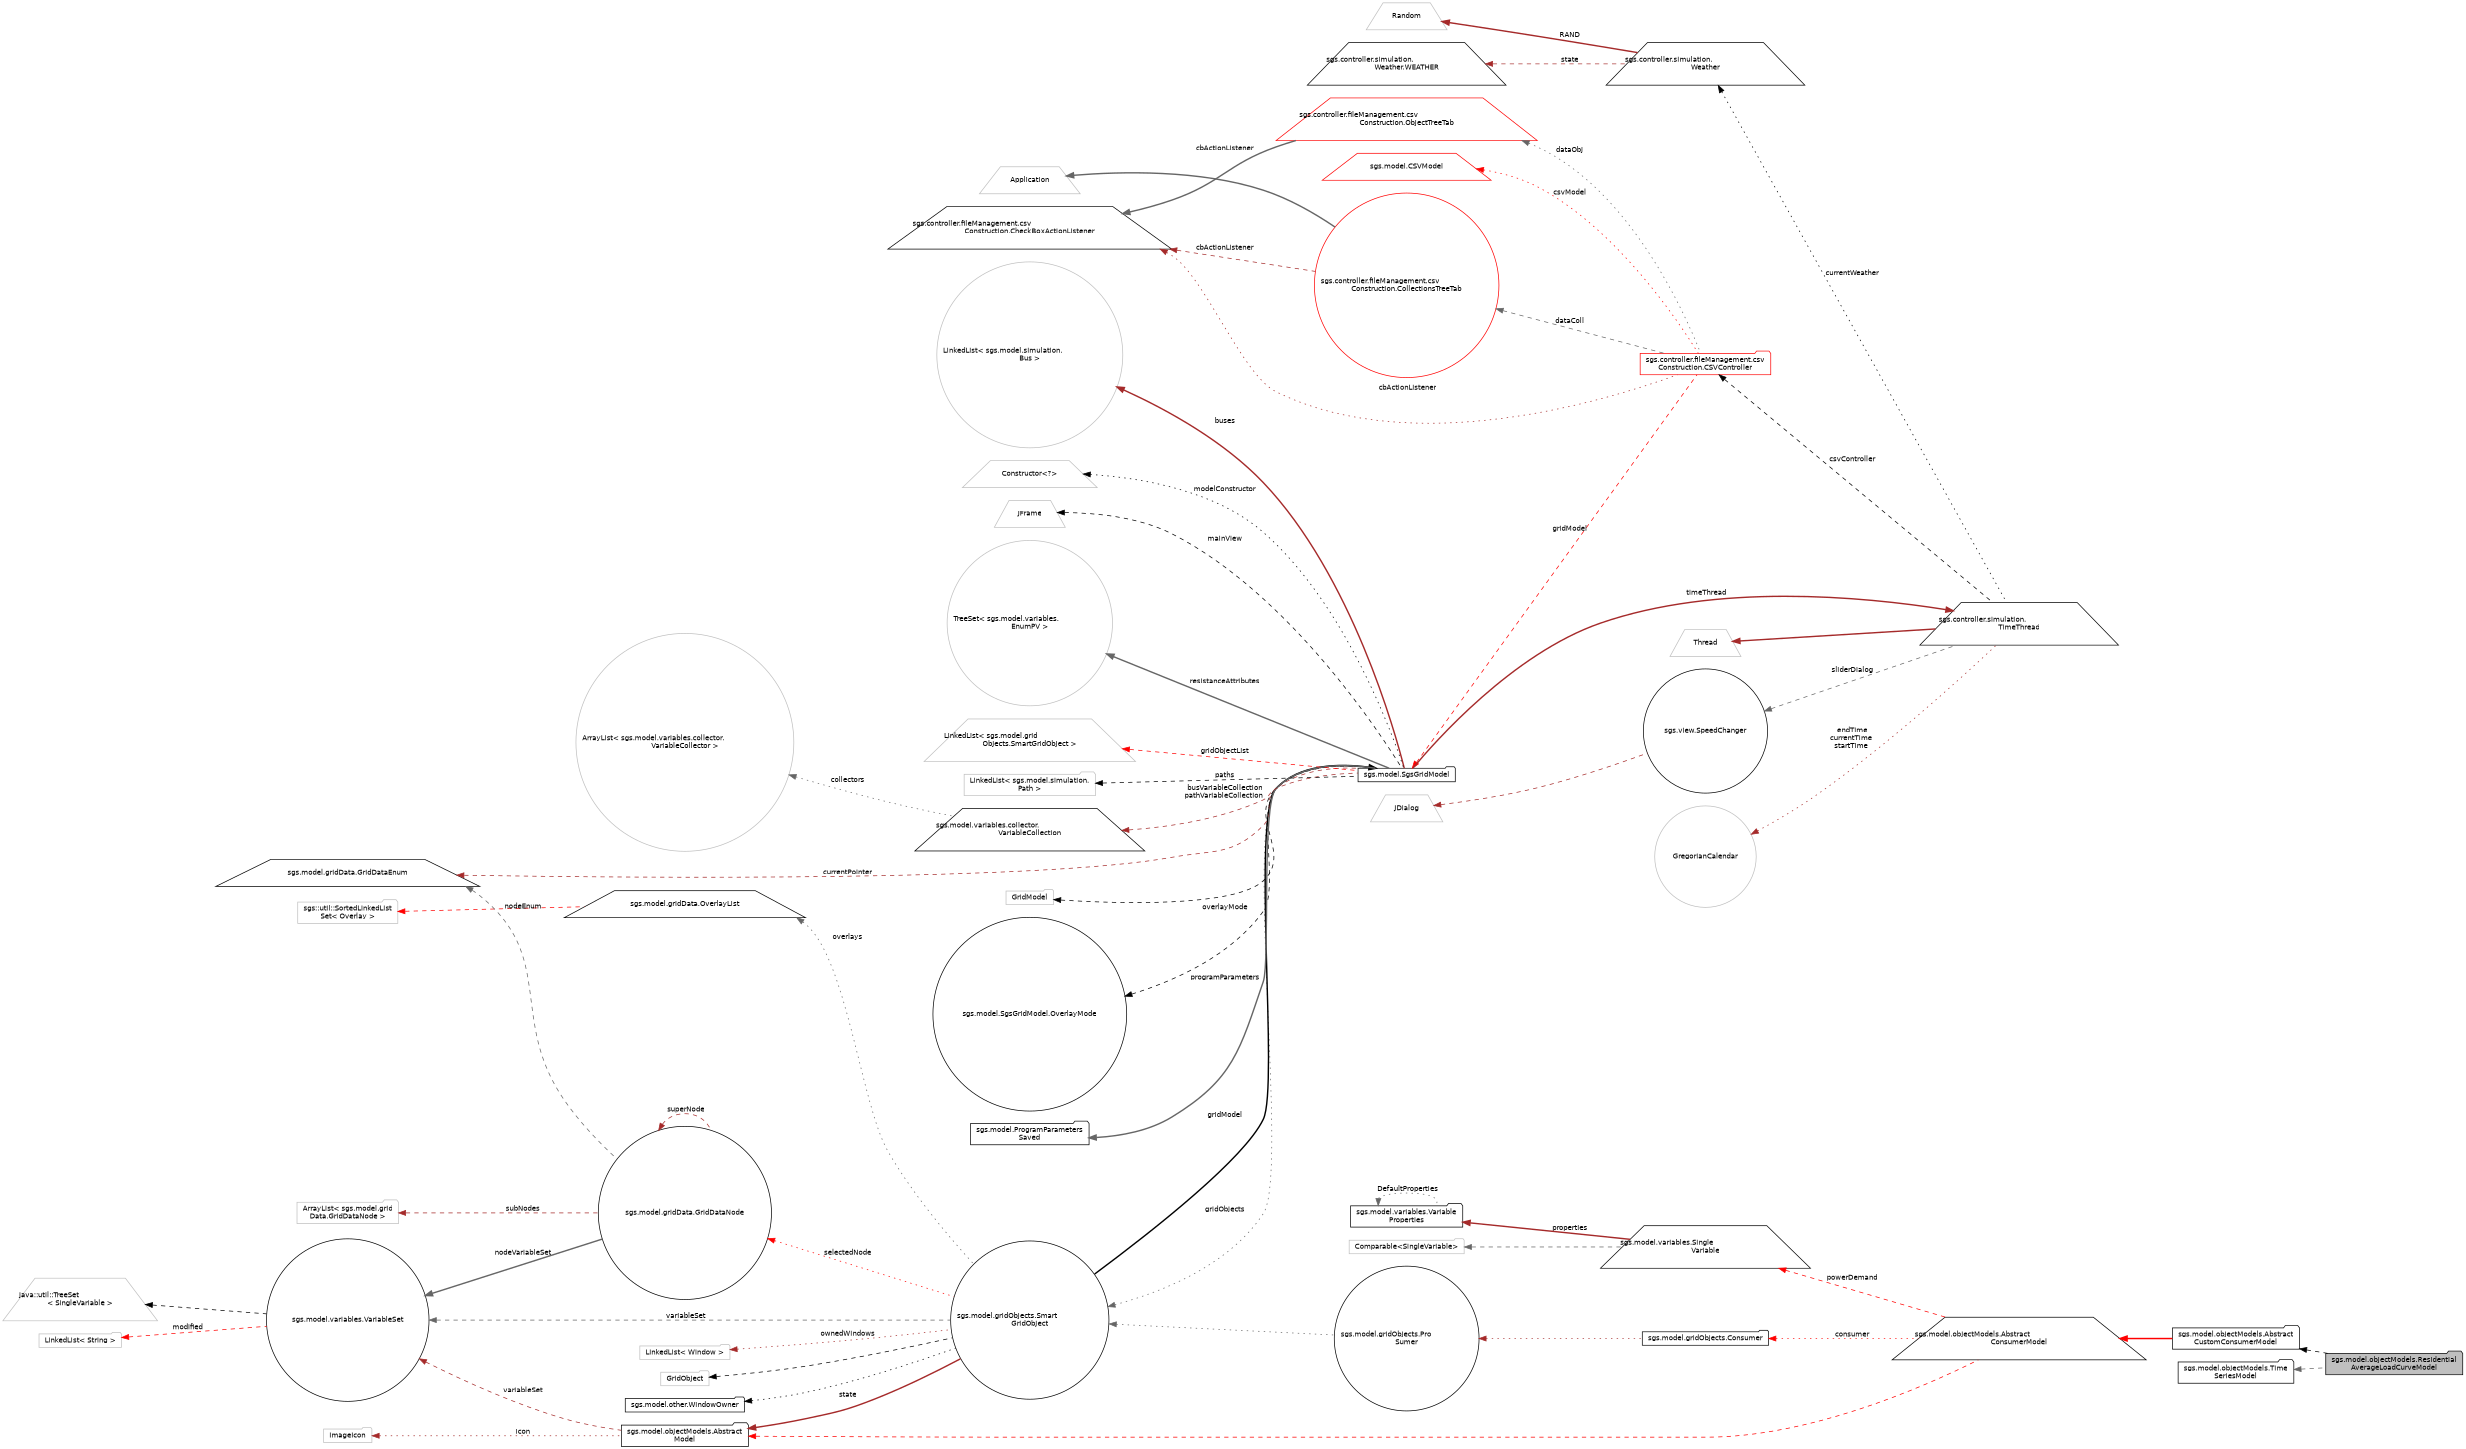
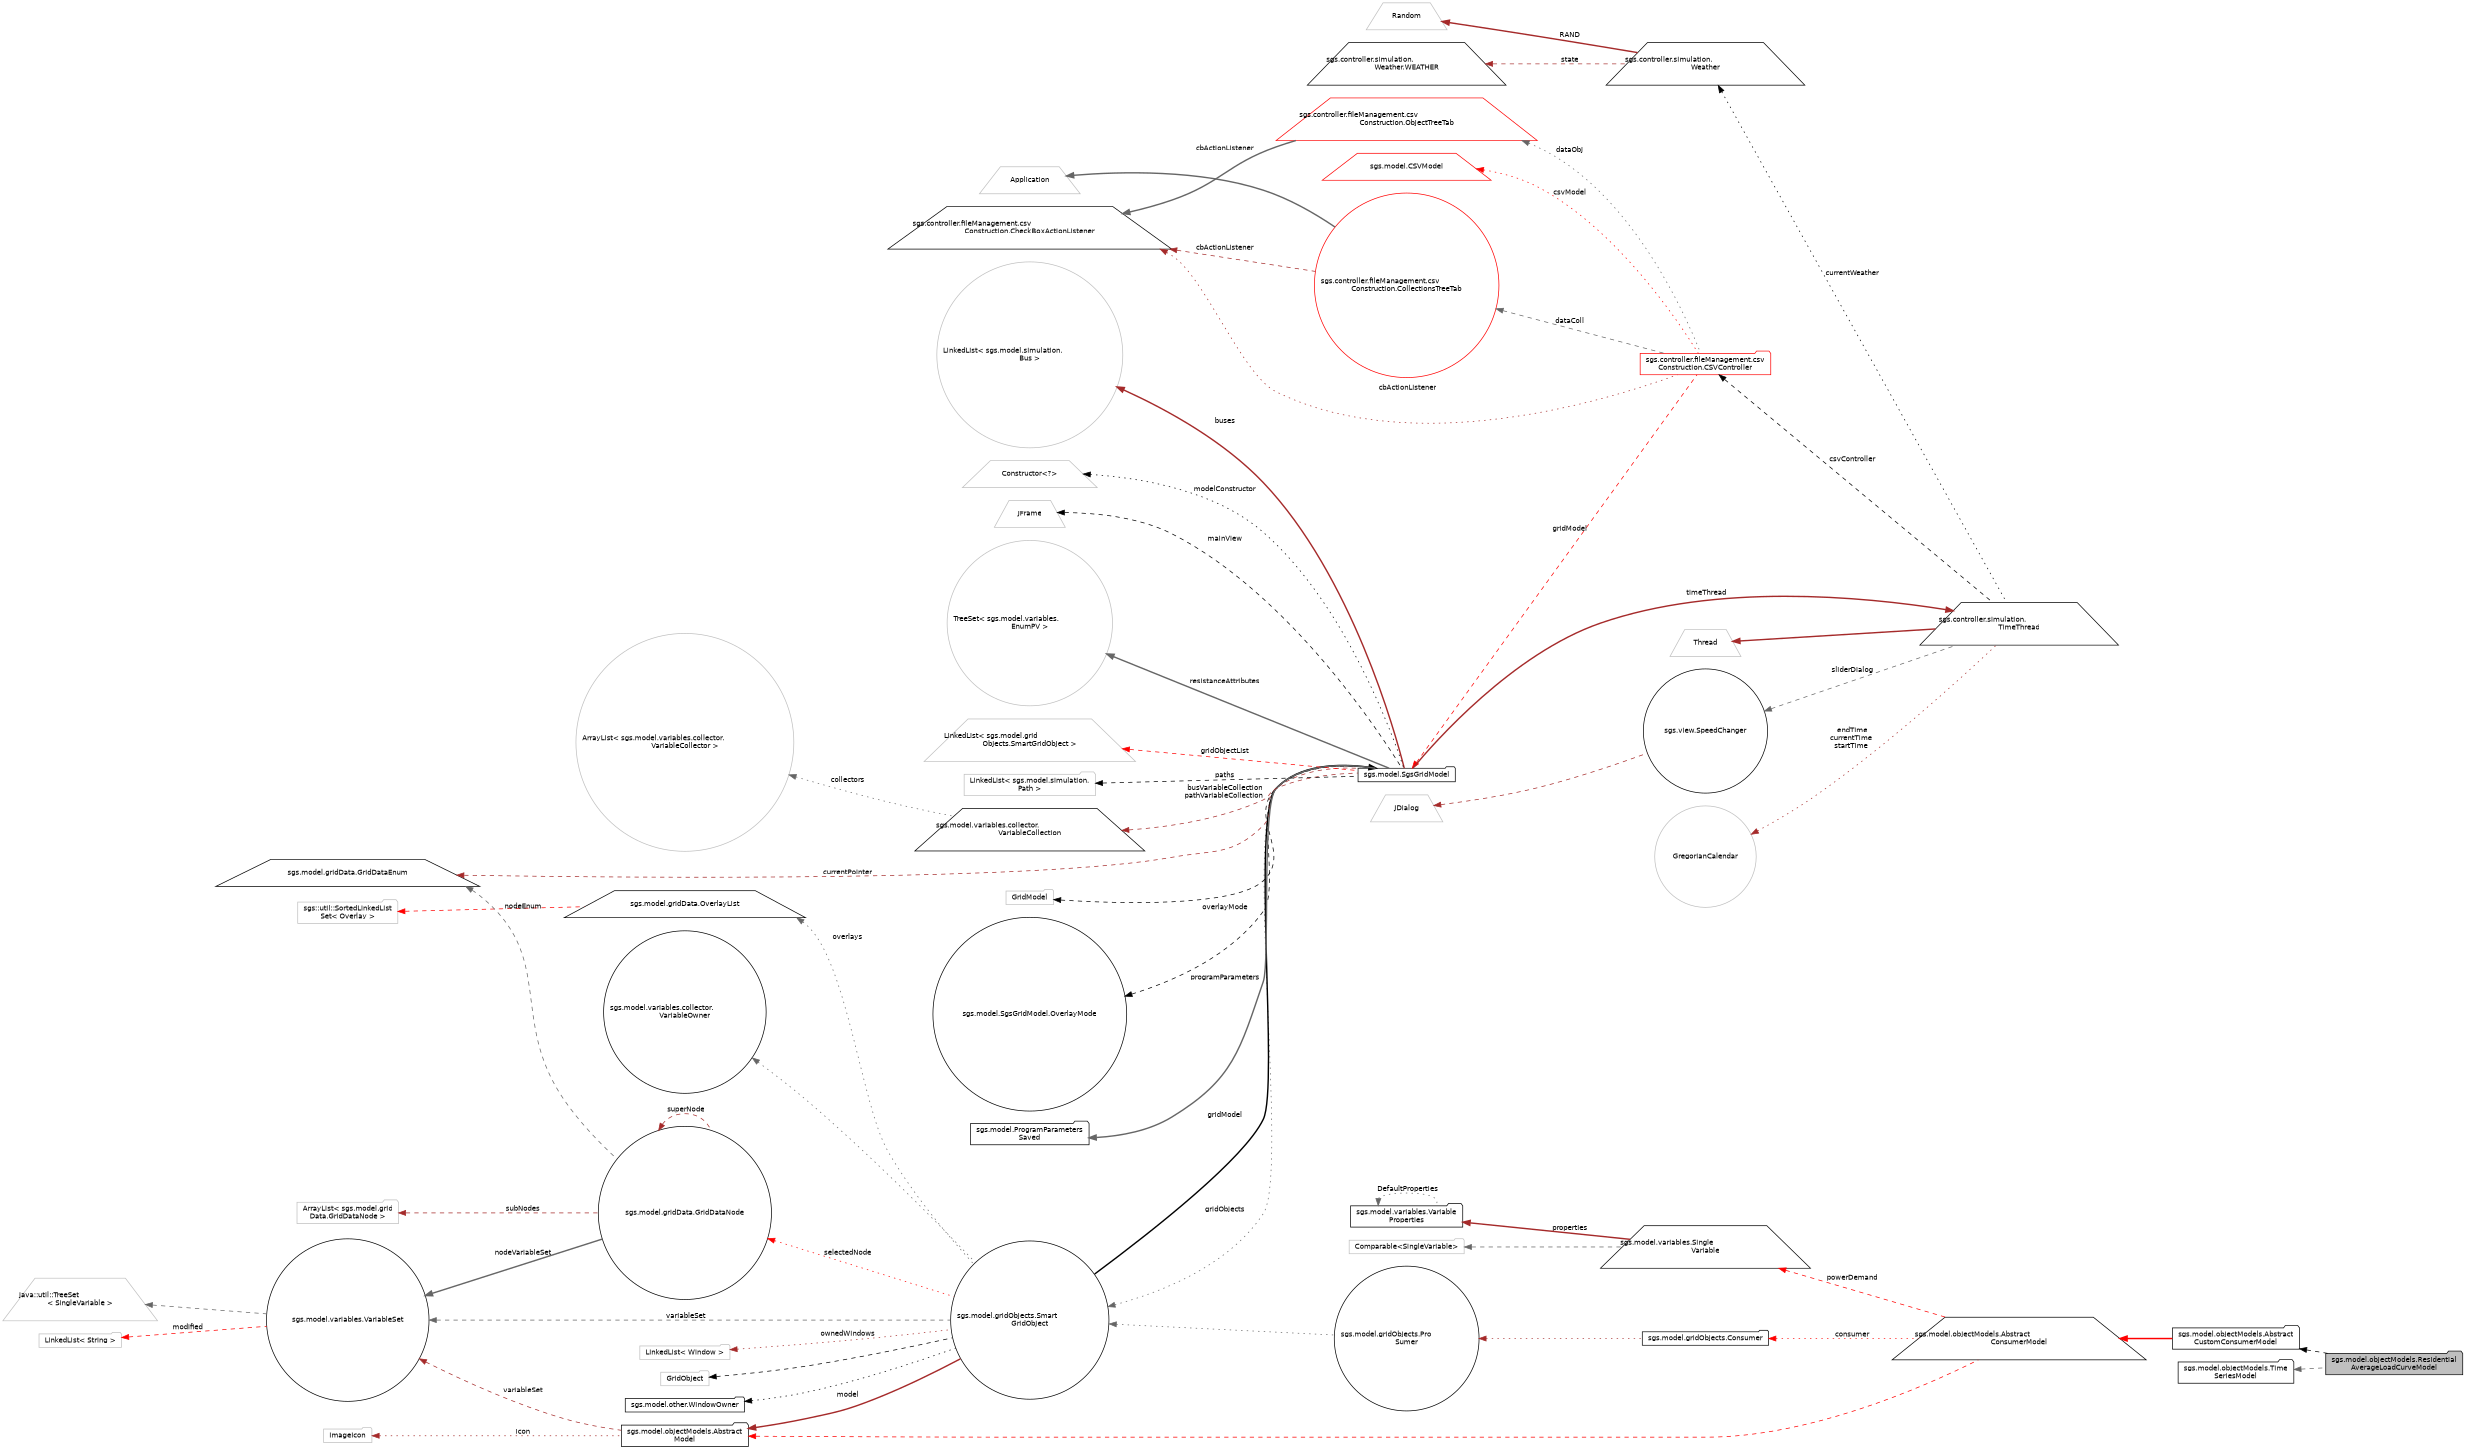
none -> (685, 1012)
(210, 1309) -> (210, 1309)
(847, 1395) -> (847, 1395)
